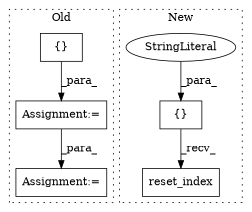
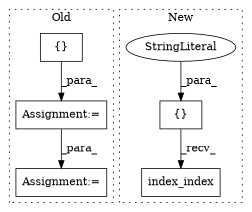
(181, 182) -> (181, 182)
